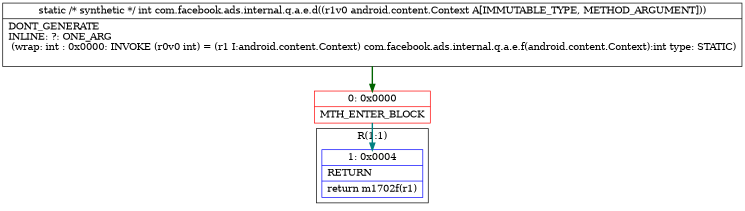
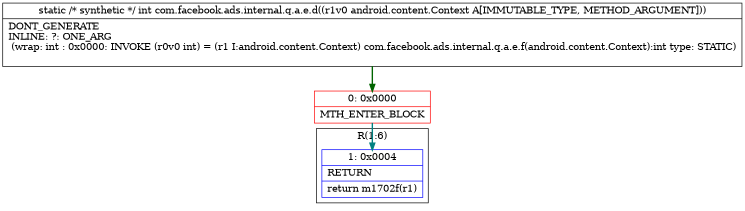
(372, 136) -> (372, 136)
